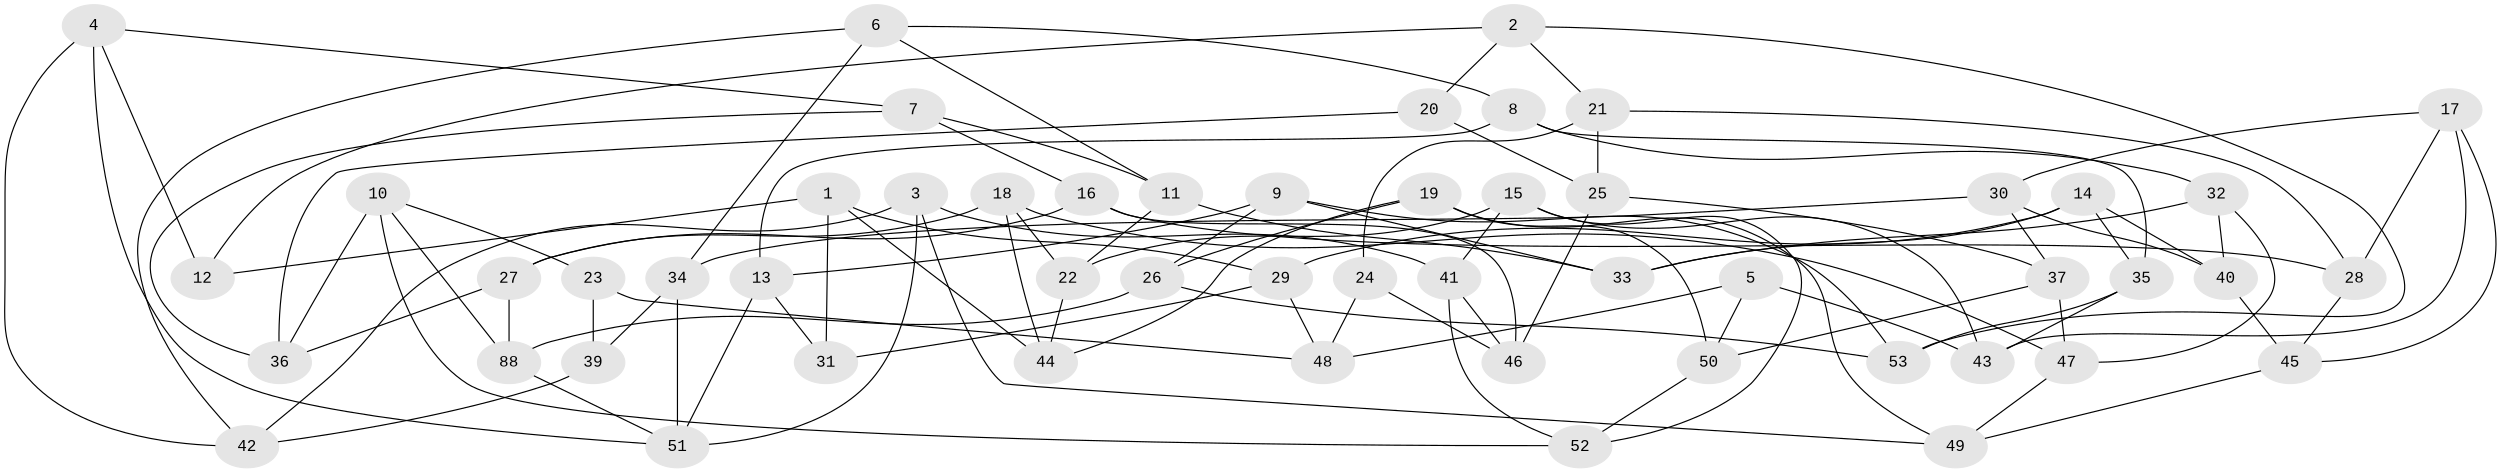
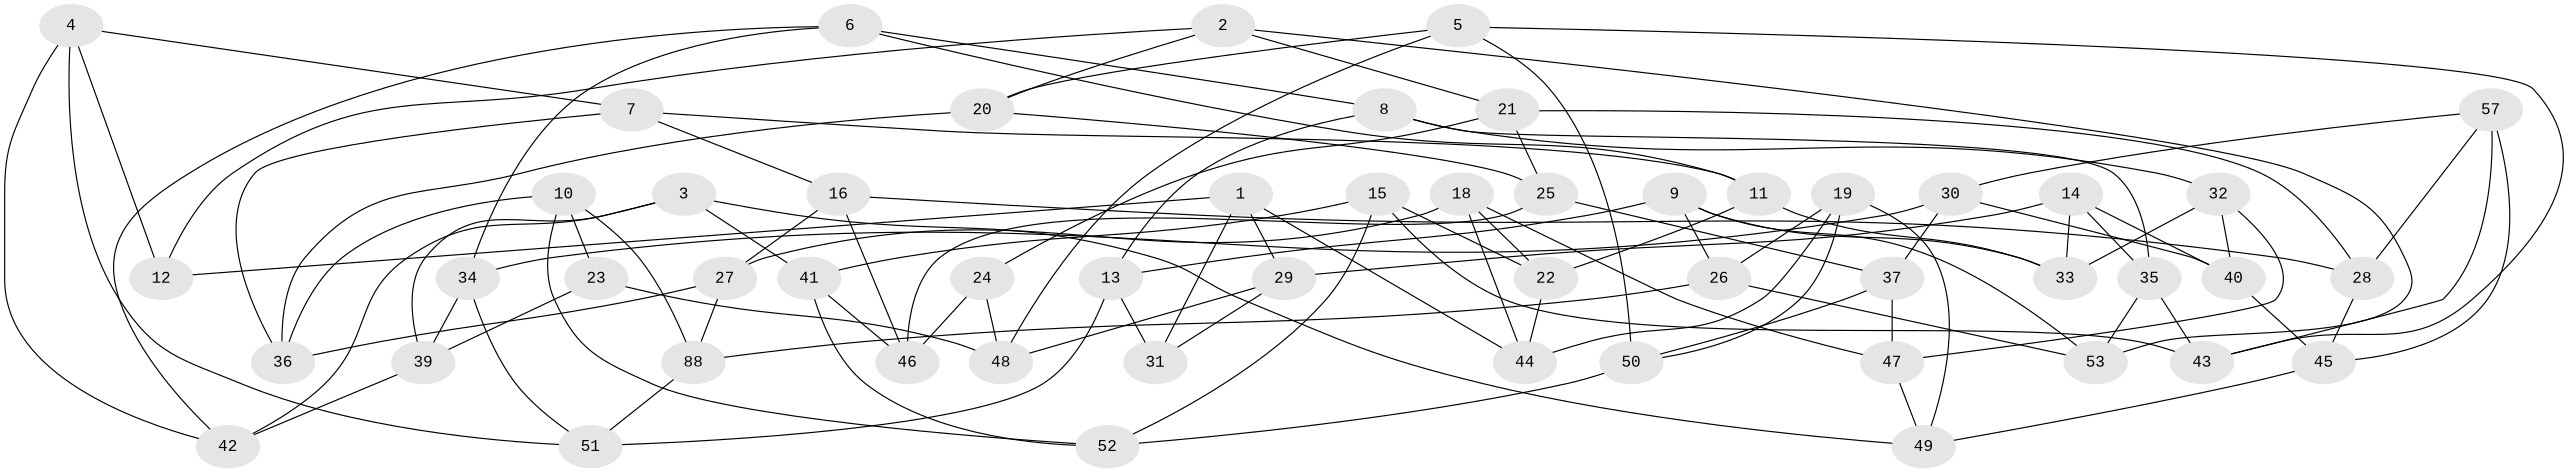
none -> (1216, 57)
(2450, 110) -> (2491, 110)
(870, 381) -> (492, 221)
